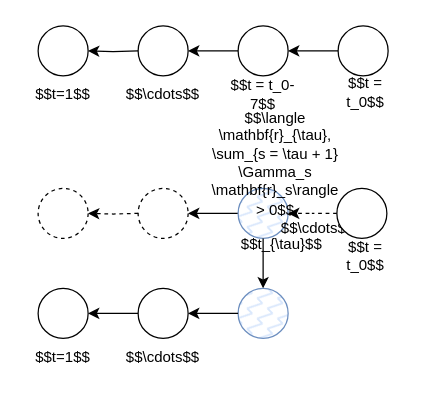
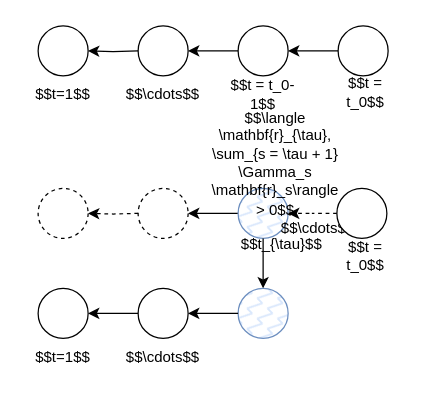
(263, 94) -> (263, 94)
